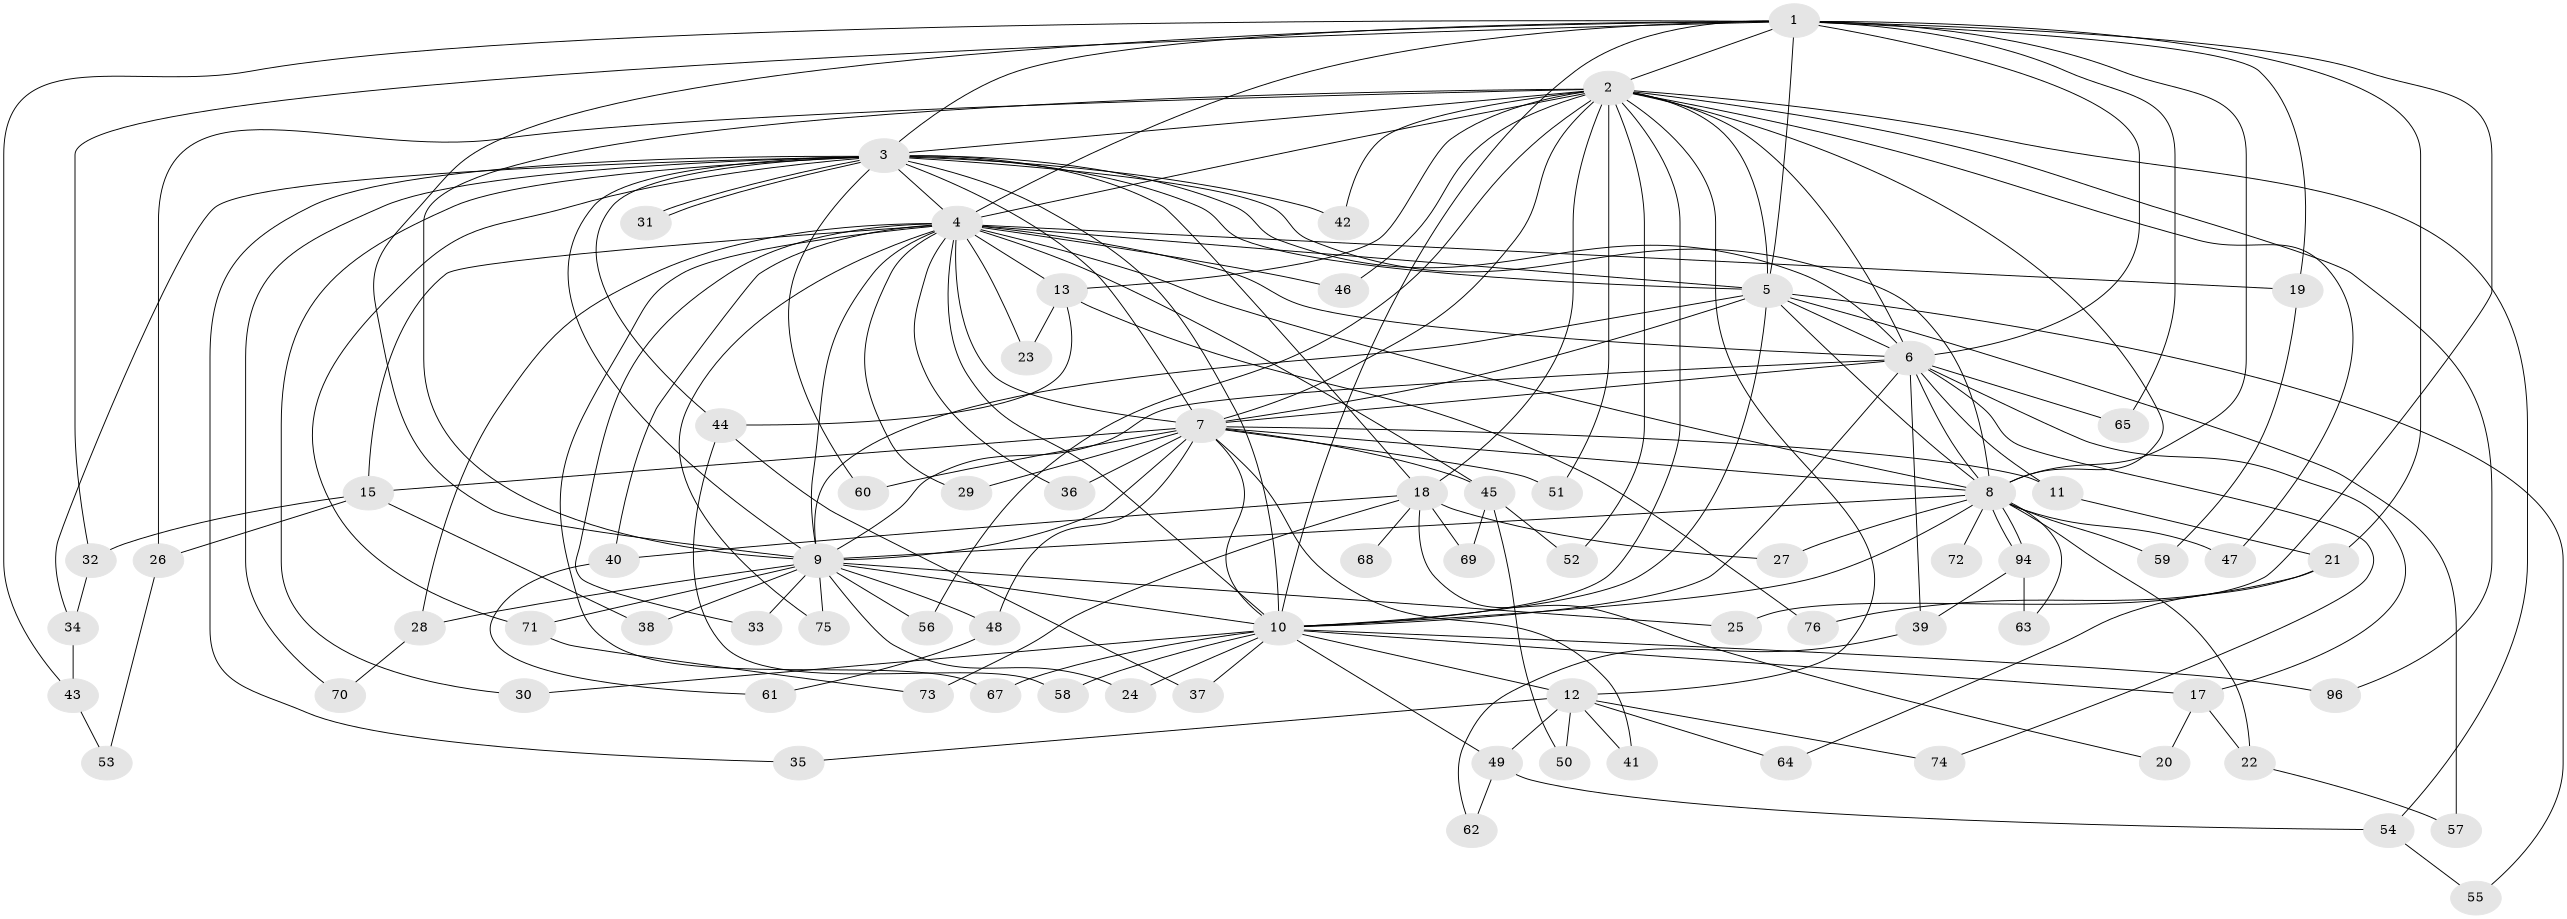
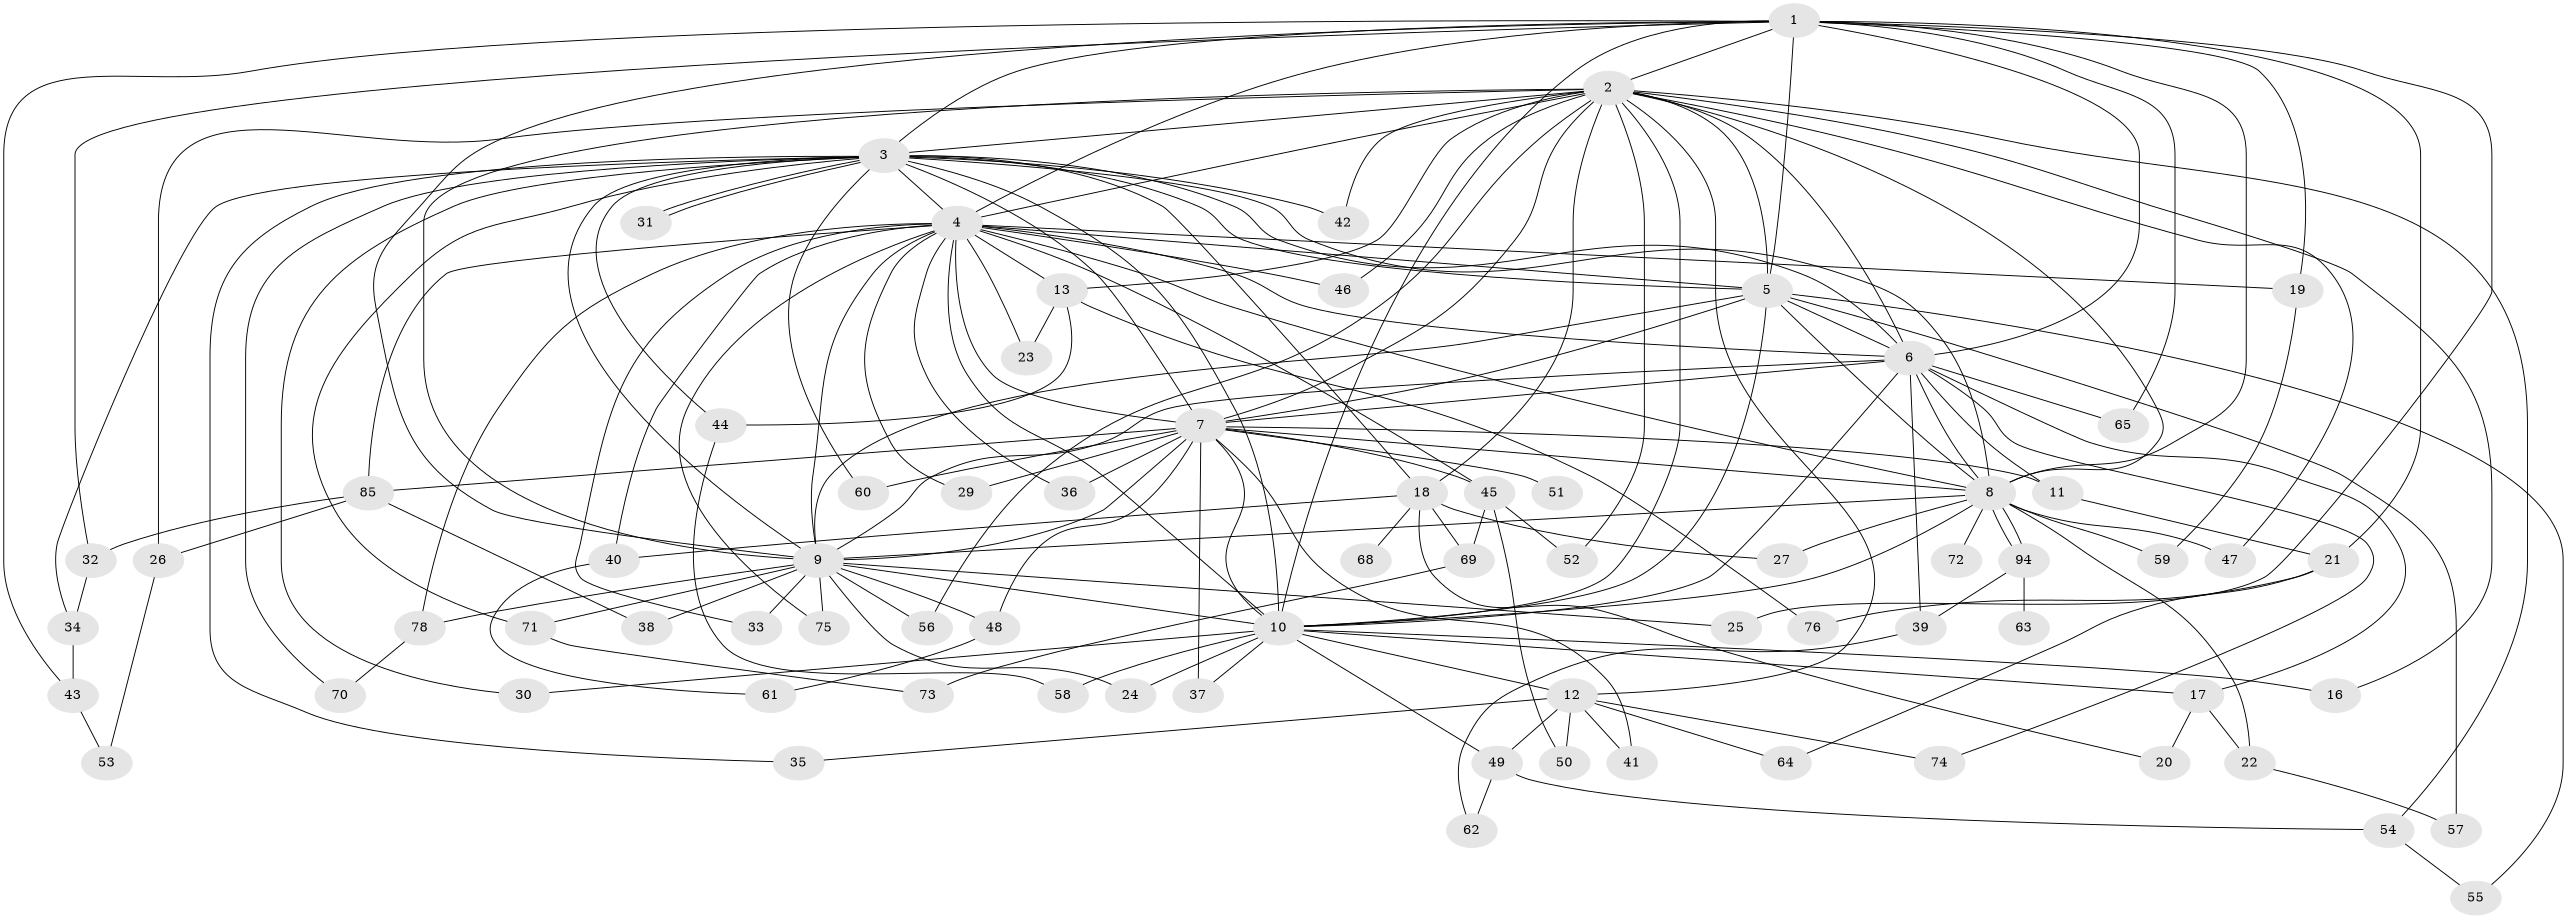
(1609, 295) -> none
(368, 493) -> (368, 493)
(2060, 550) -> none
(928, 561) -> (1199, 566)
(1167, 577) -> (1182, 623)
(420, 628) -> (420, 628)
(996, 696) -> none
(2335, 696) -> (2335, 696)
